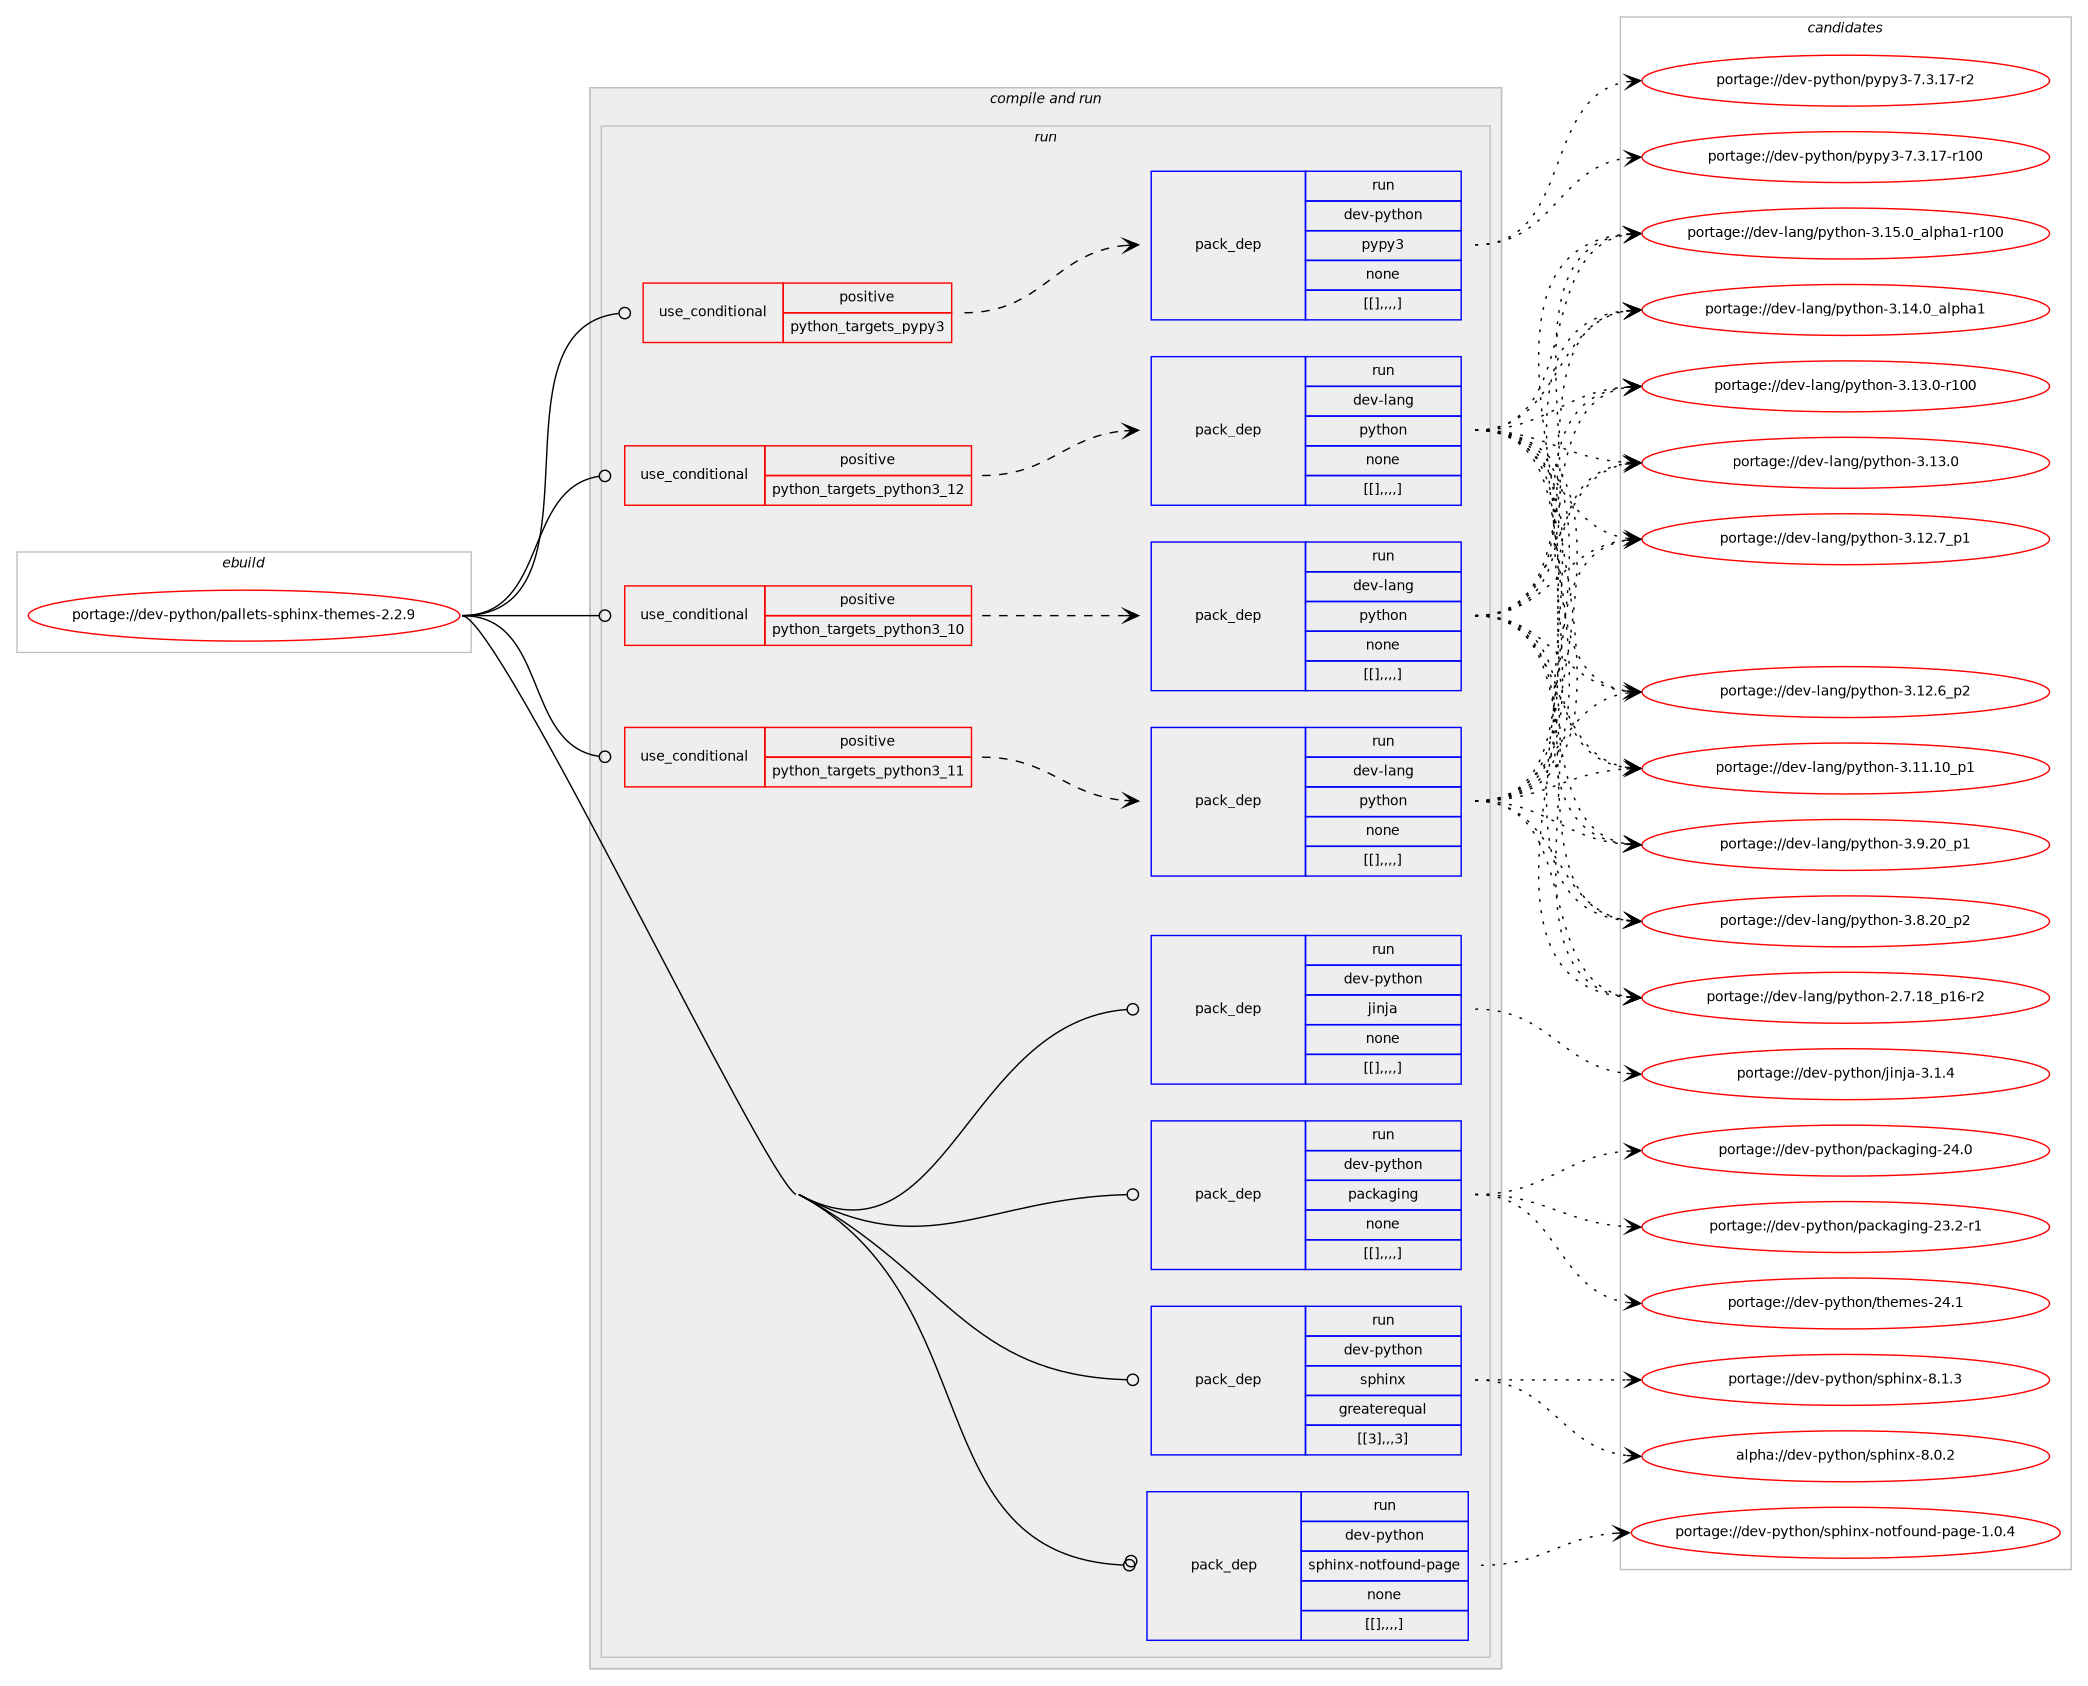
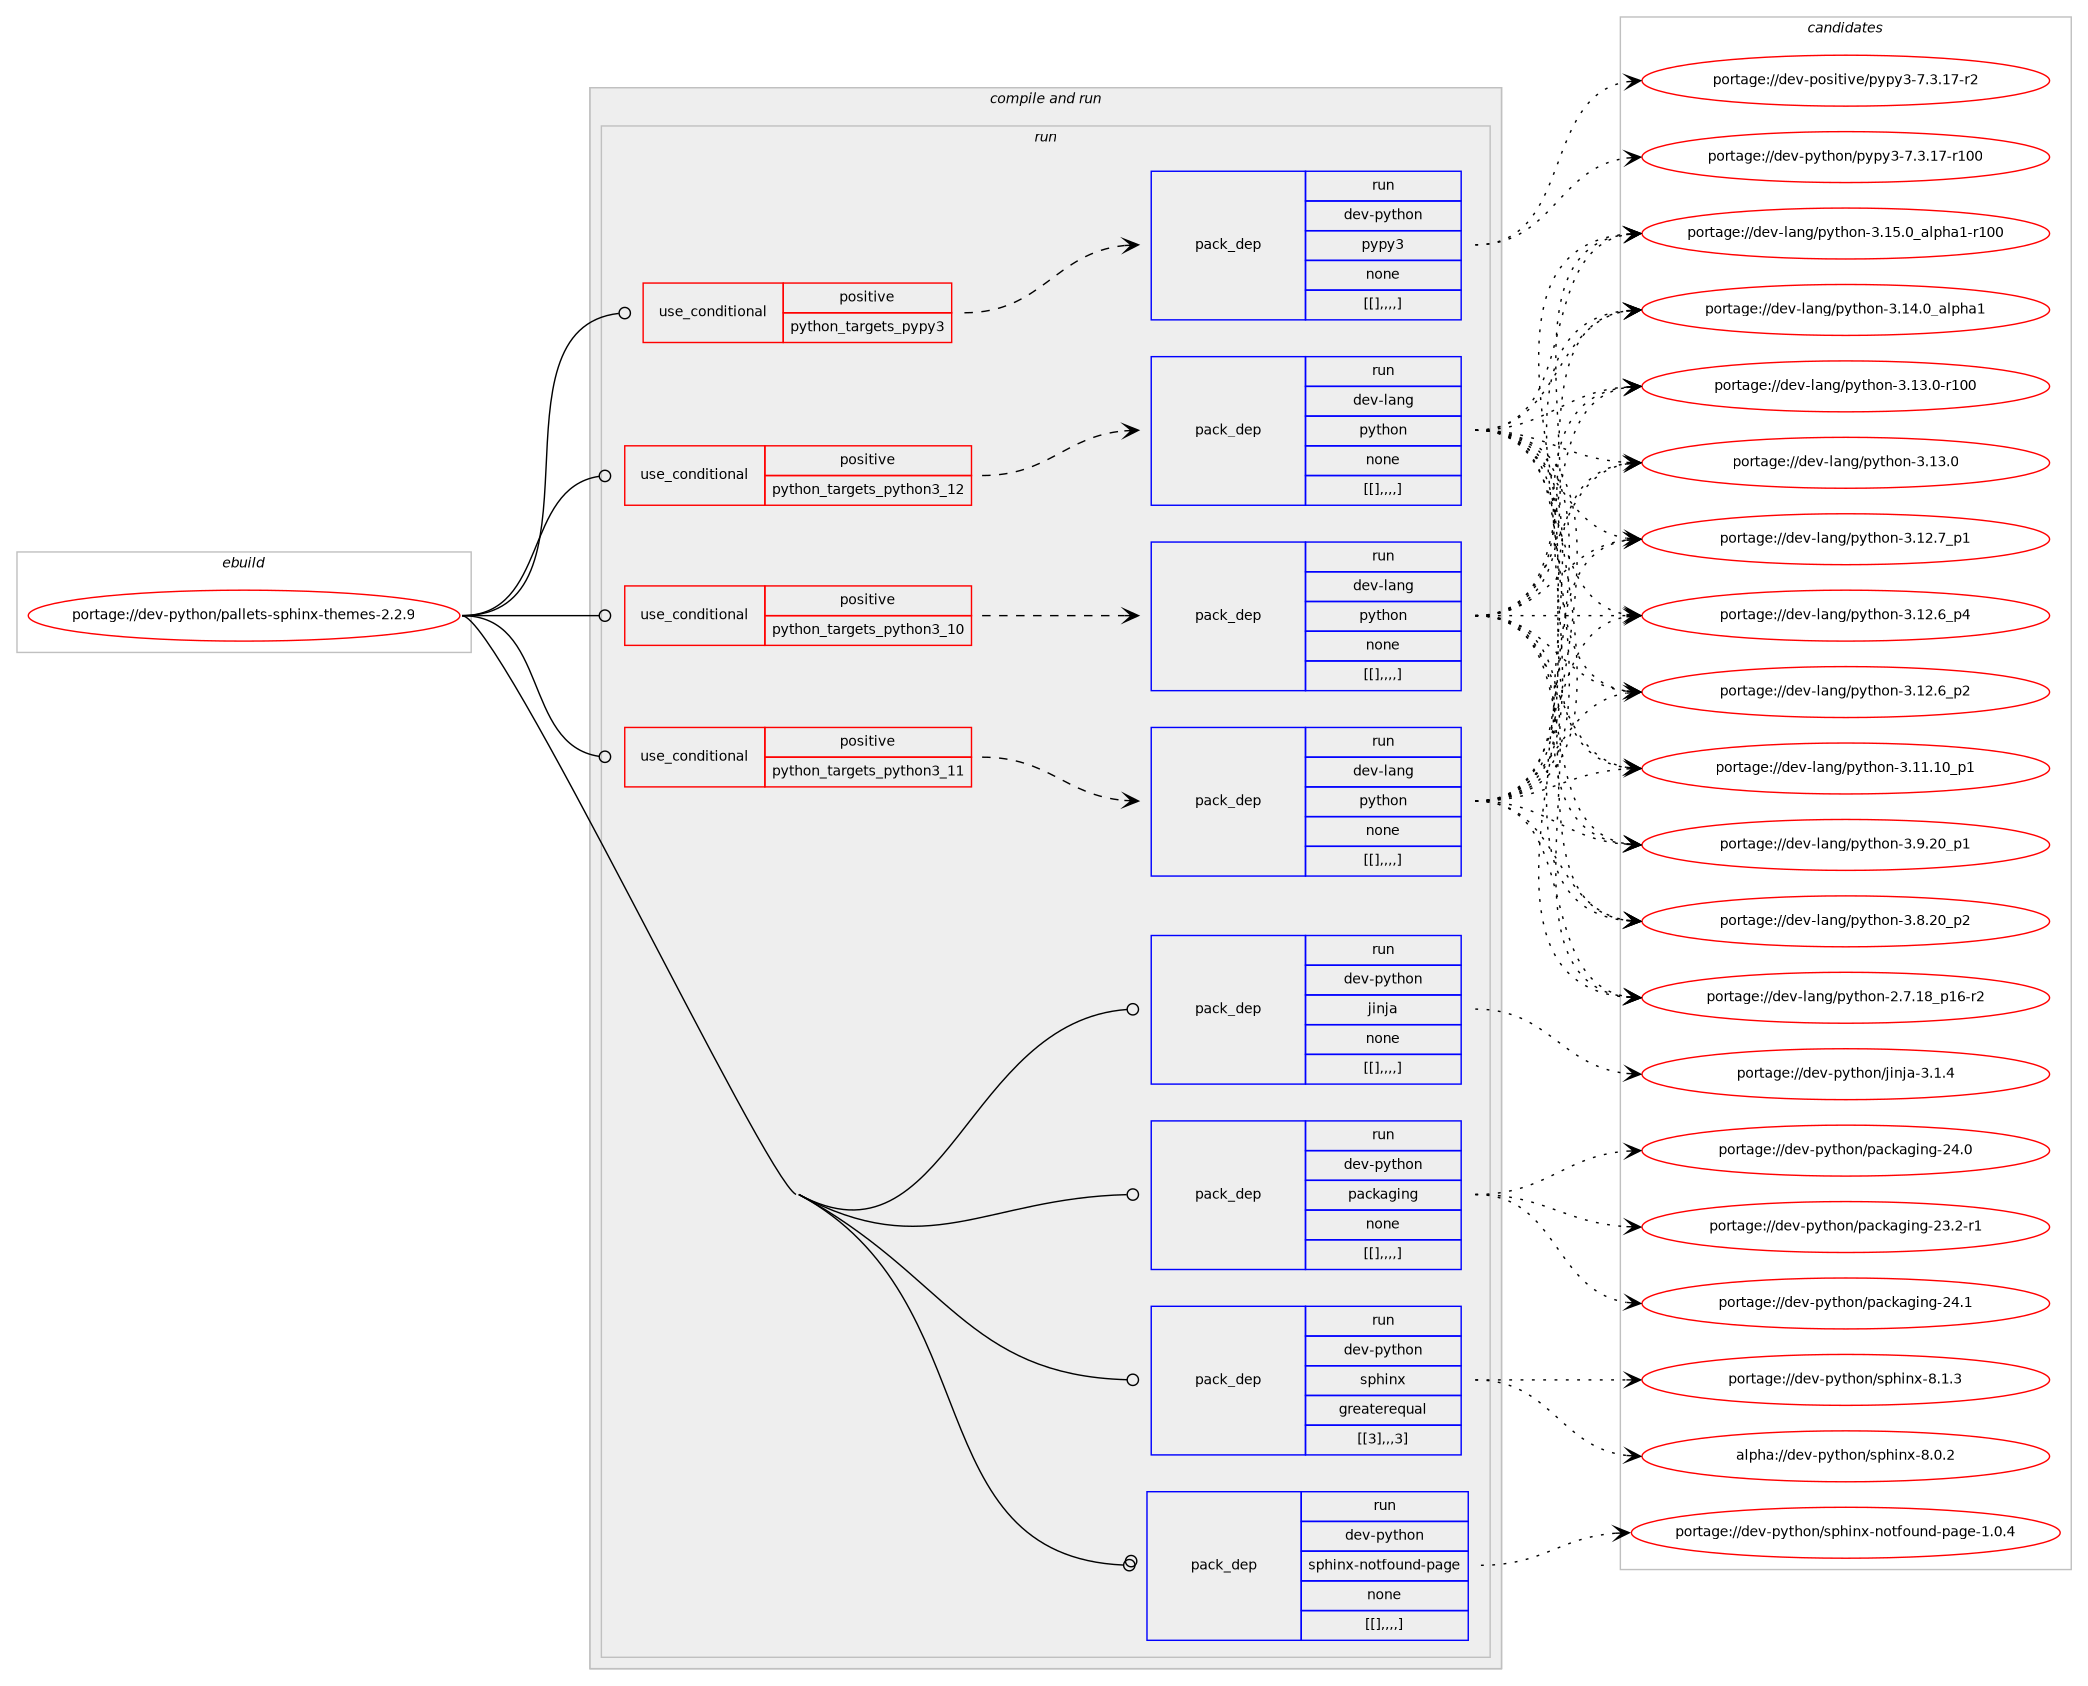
(1846, 81) -> (1846, 81)
none -> (1846, 616)
(1846, 1303) -> (1846, 1303)
